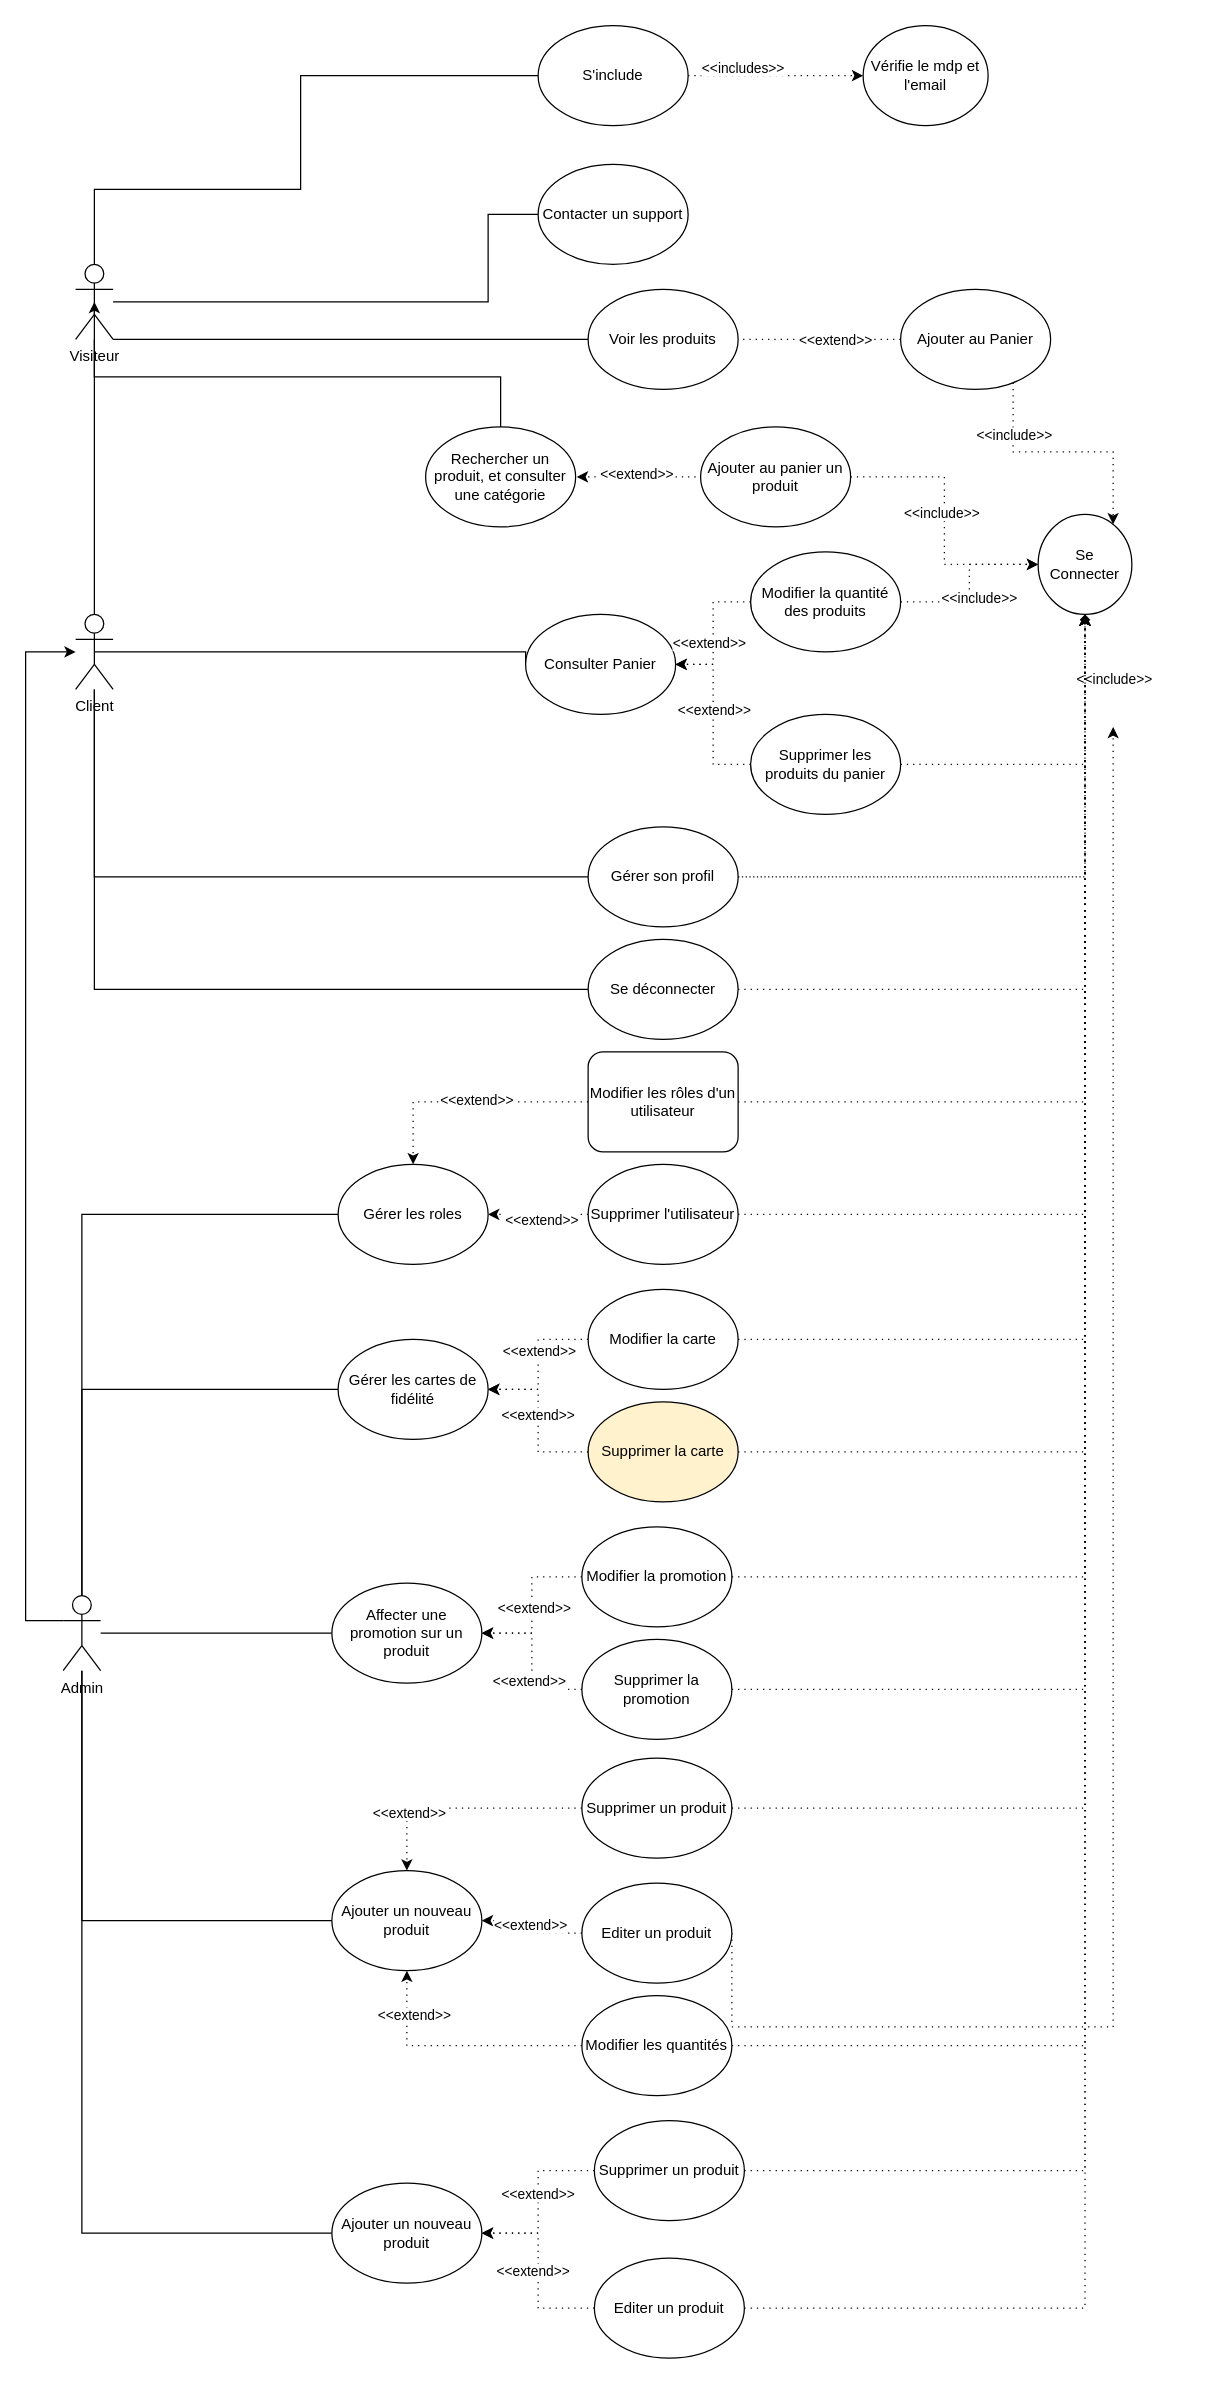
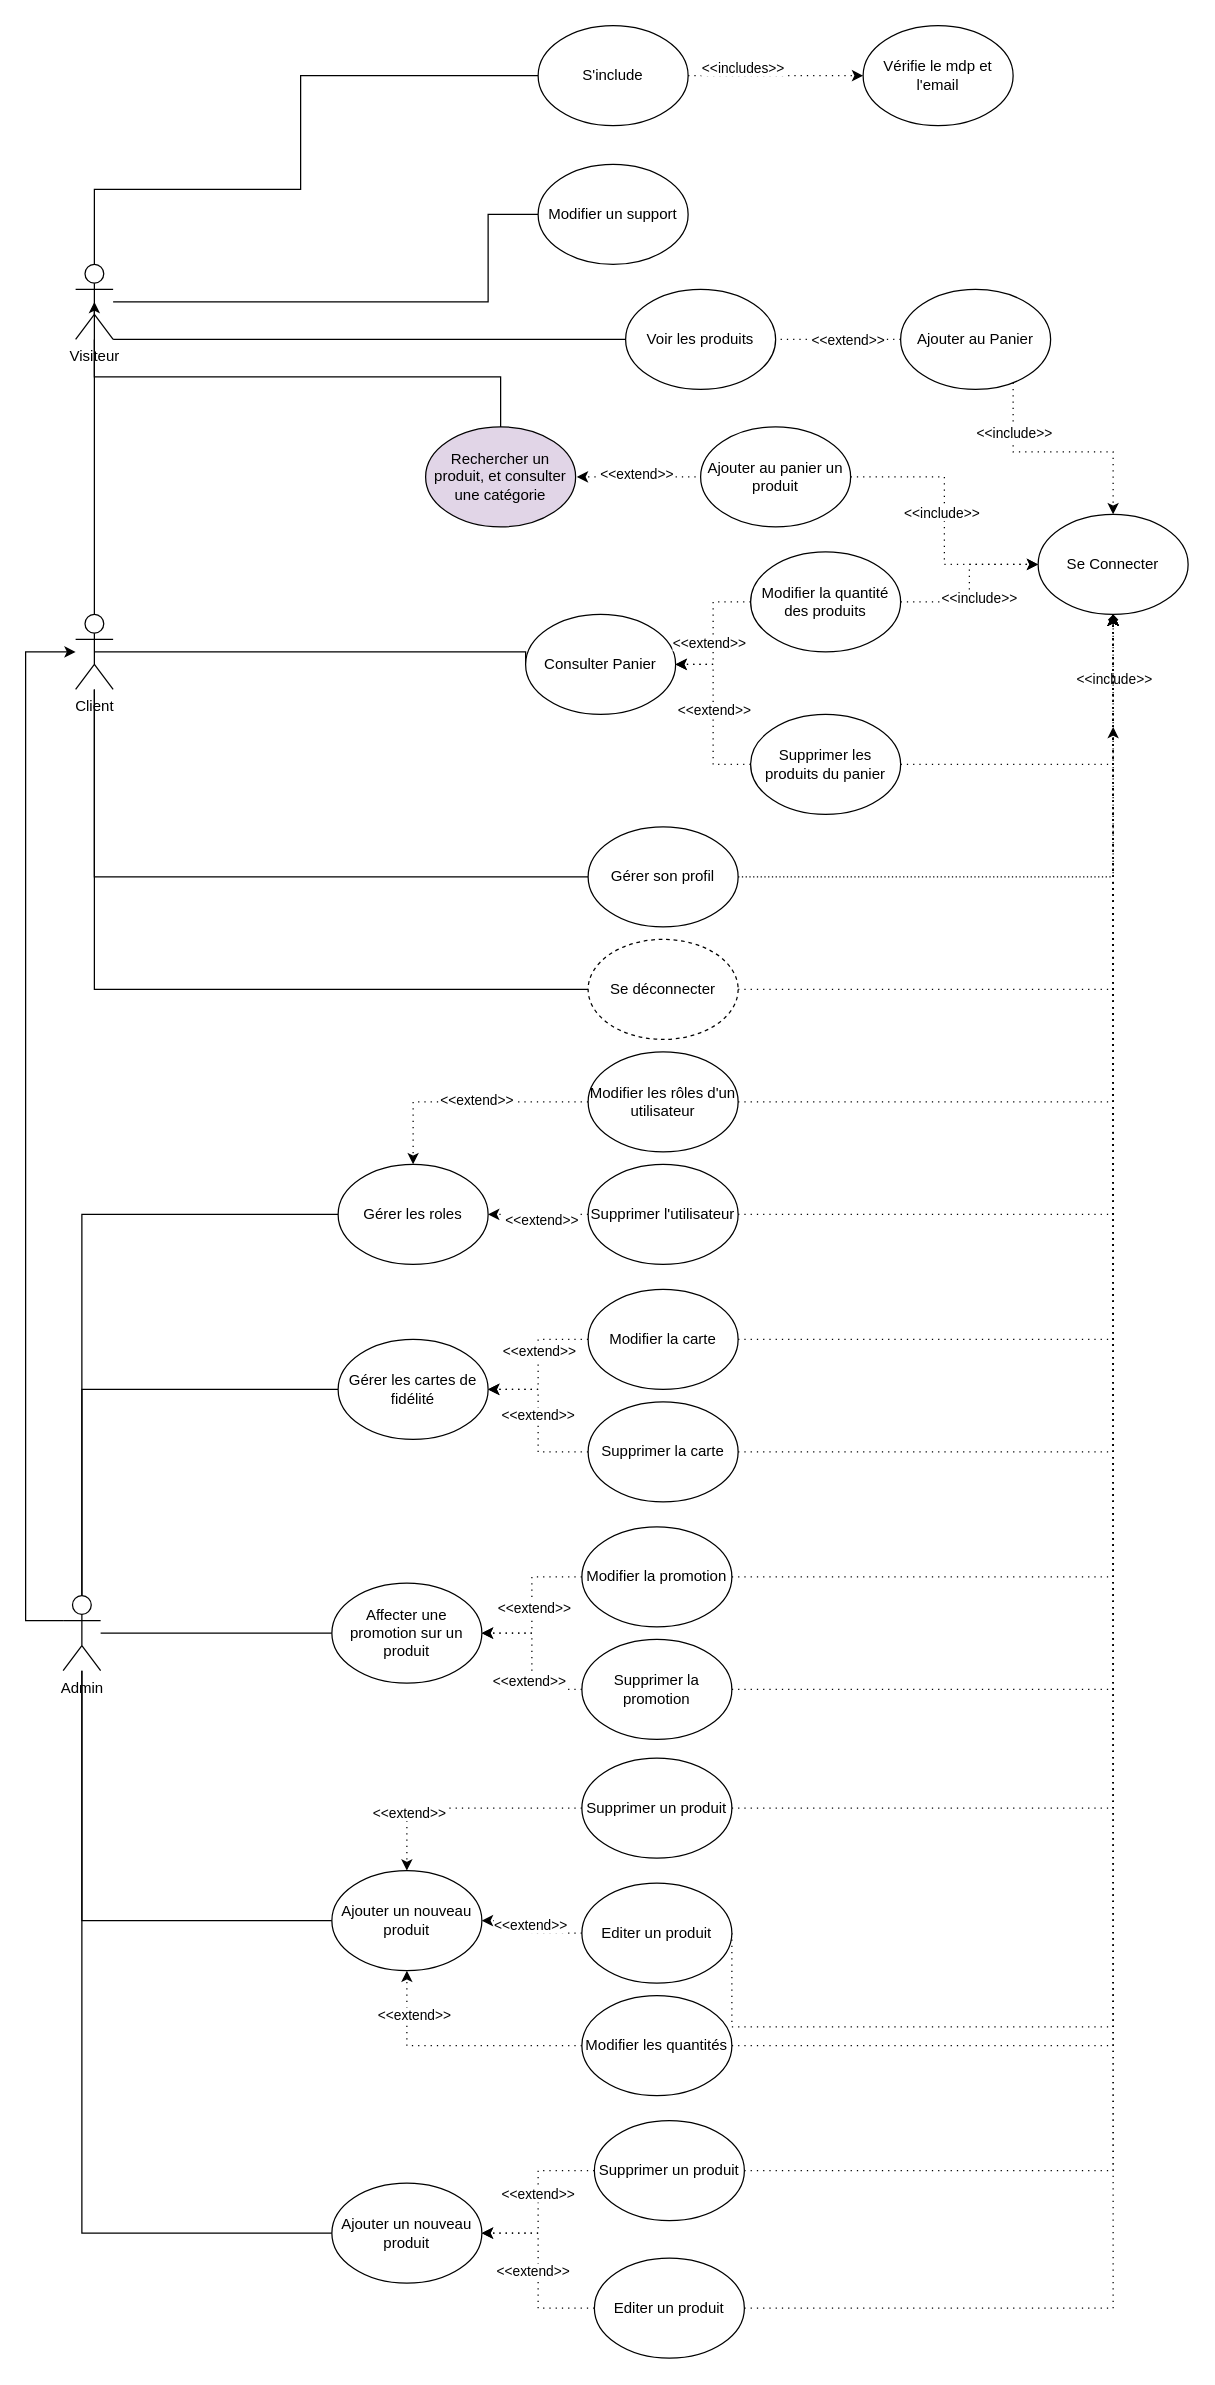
(926, 76) -> (938, 76)
(613, 214) -> (613, 214)
(663, 339) -> (701, 339)
(501, 477) -> (501, 477)
(1085, 564) -> (1113, 564)
(663, 989) -> (663, 989)
(663, 1102) -> (663, 1102)
(663, 1452) -> (663, 1452)
